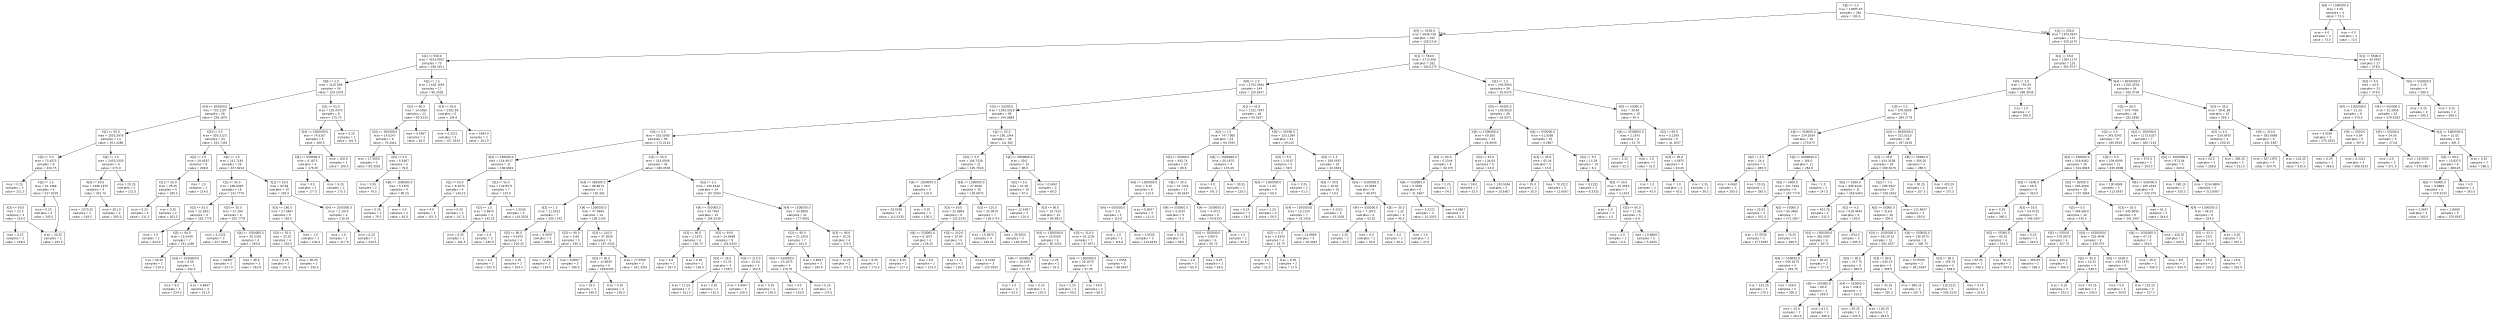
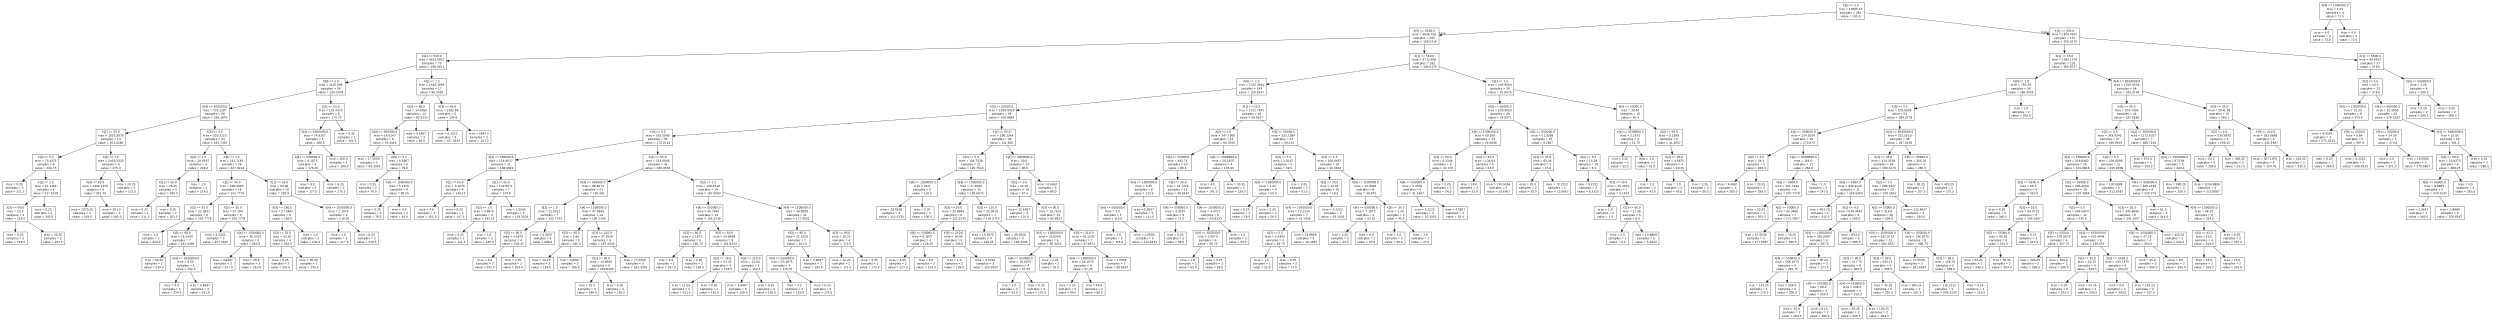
(1789, 202) -> (1786, 199)
(59, 212) -> (32, 200)
